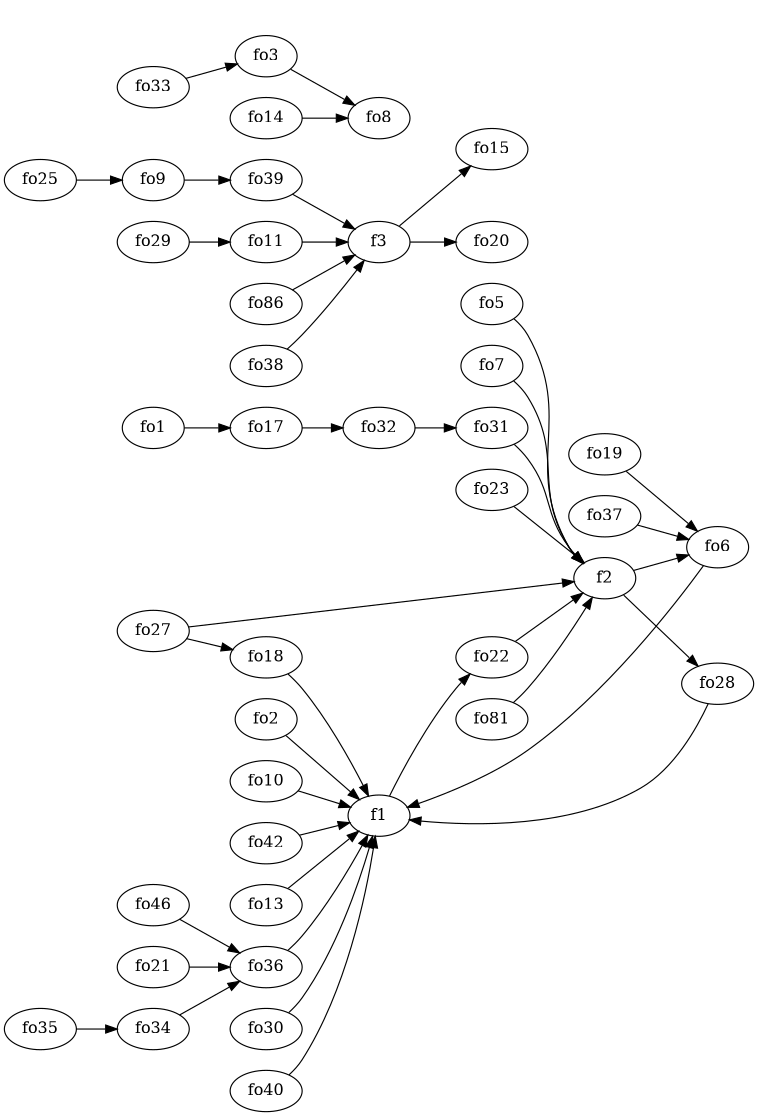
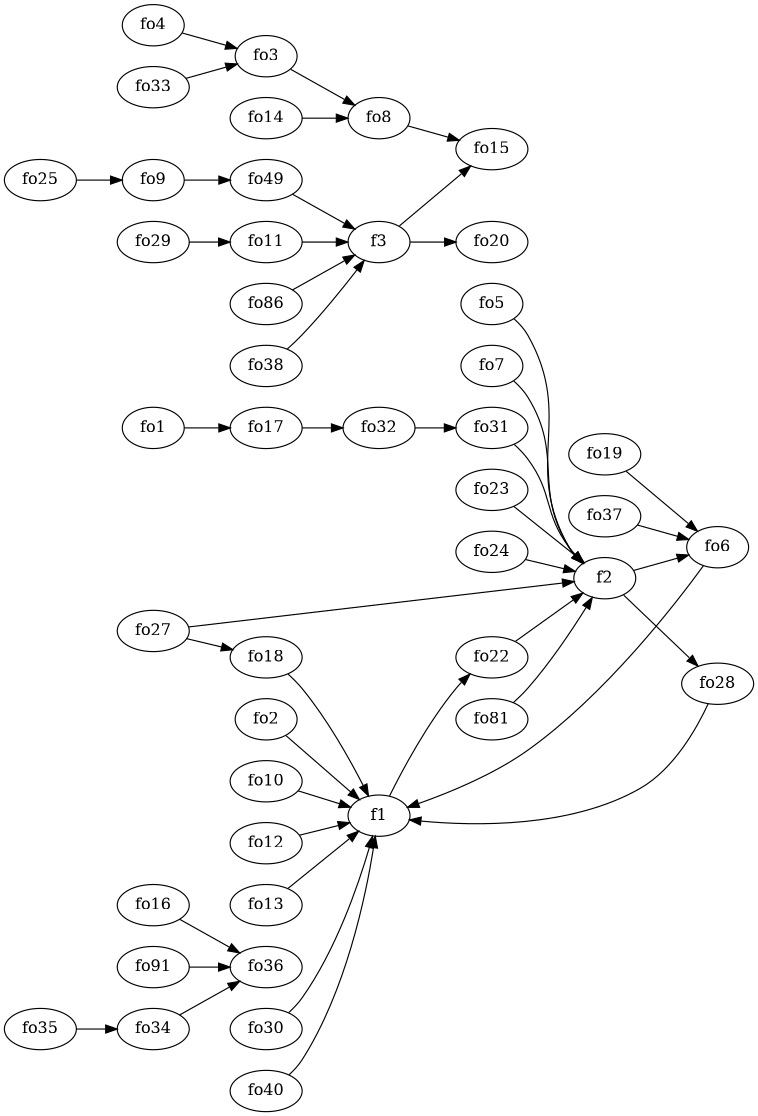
none -> (153, 25)
none -> (428, 132)
(266, 180) -> (266, 180)
none -> (492, 552)
(266, 843) -> (266, 843)
(329, 900) -> none
(153, 905) -> (153, 905)
(153, 967) -> (153, 967)
